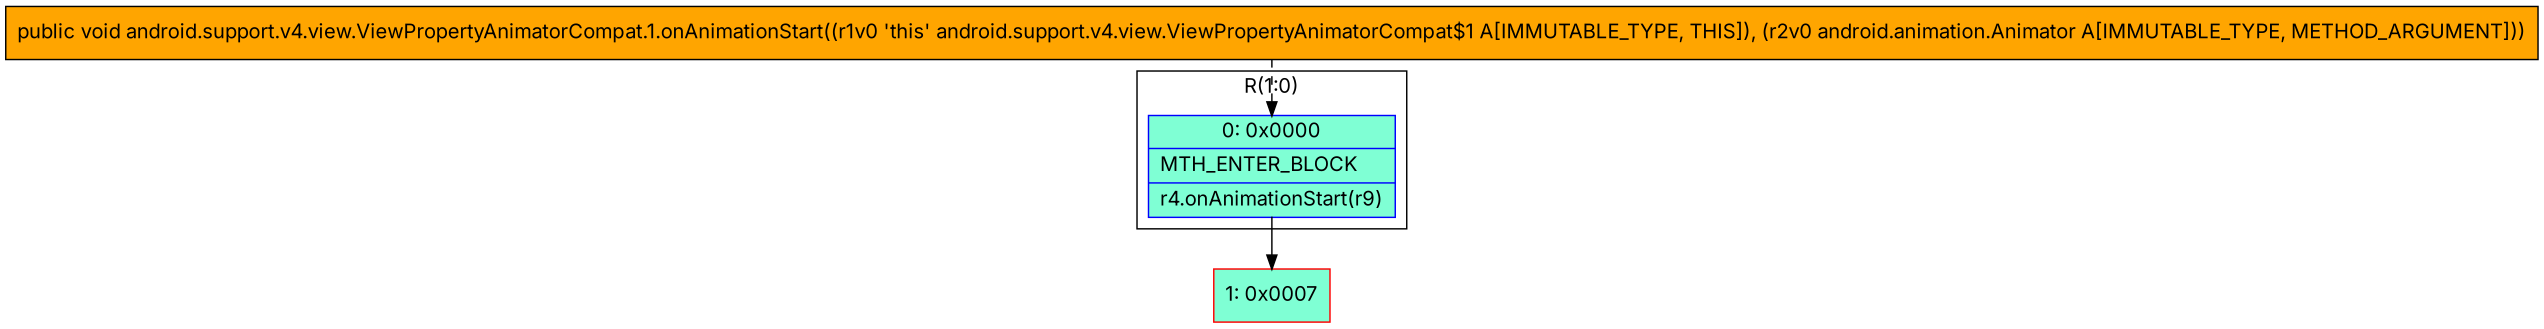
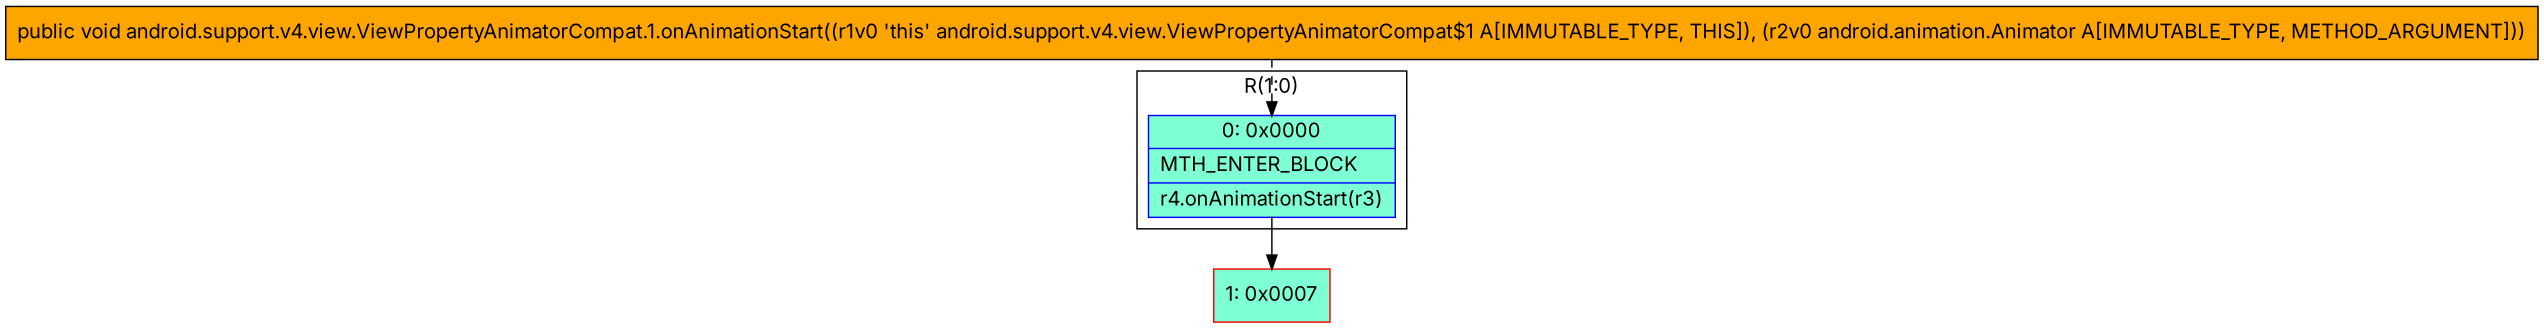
(1272, 199) -> (1272, 199)
